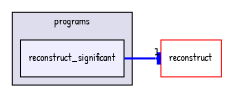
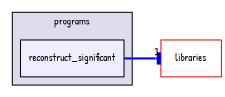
(191, 58) -> (191, 58)
